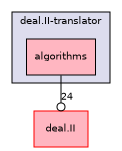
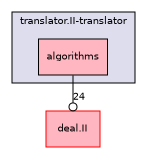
(61, 22) -> (74, 22)
